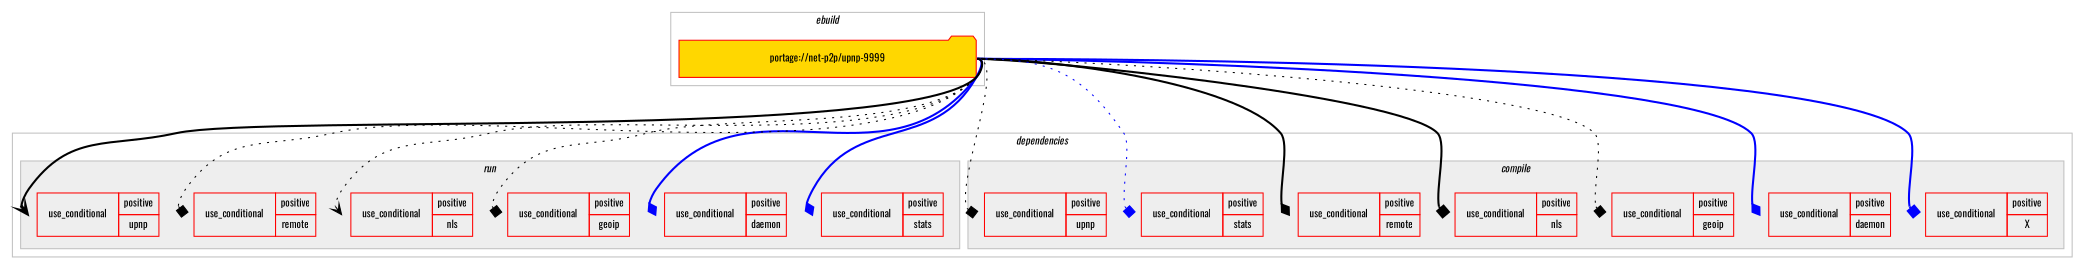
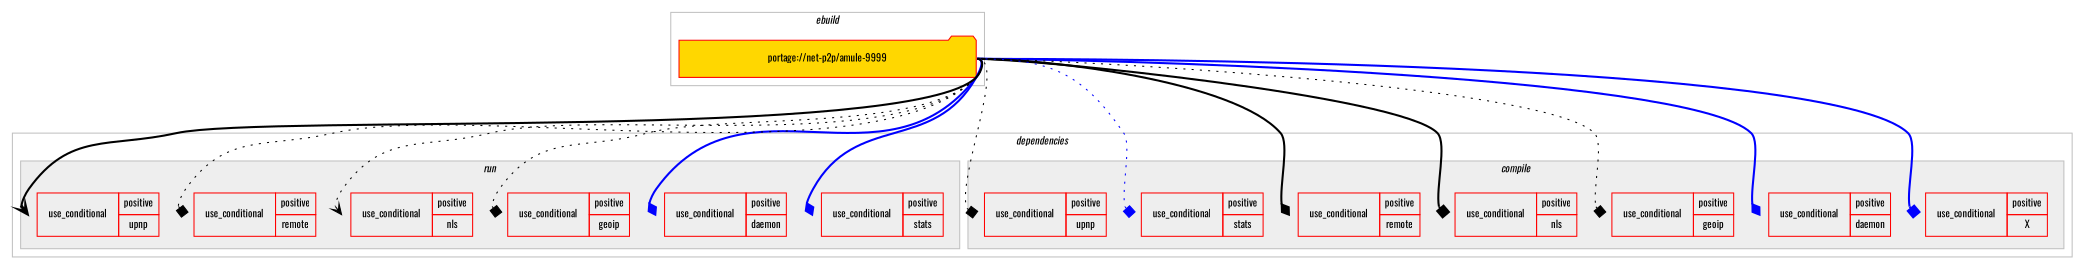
(828, 59) -> (828, 59)
